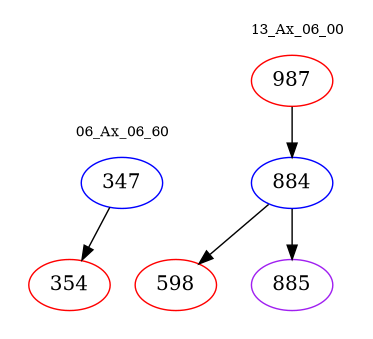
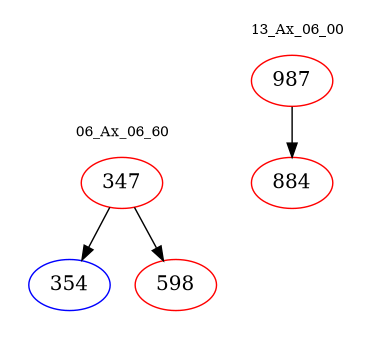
(122, 183) -> (122, 183)
(292, 183) -> (292, 183)
(250, 221) -> (145, 228)
(69, 285) -> (69, 285)
(292, 285) -> none
